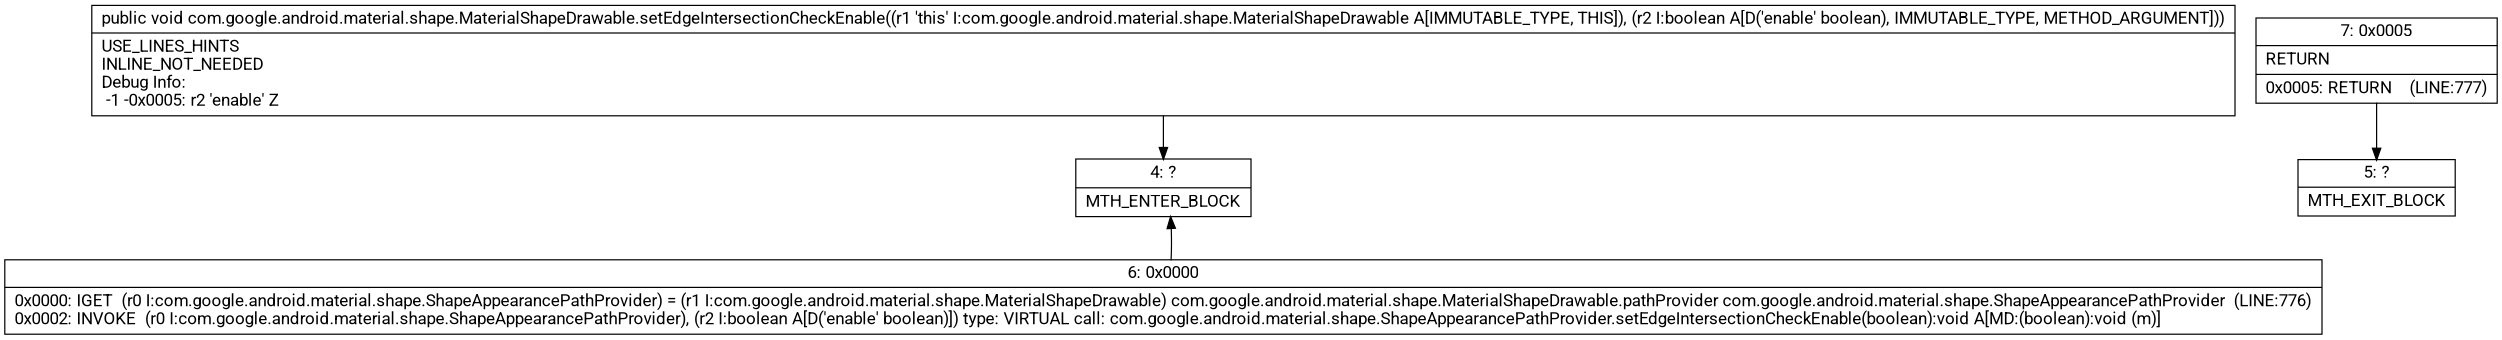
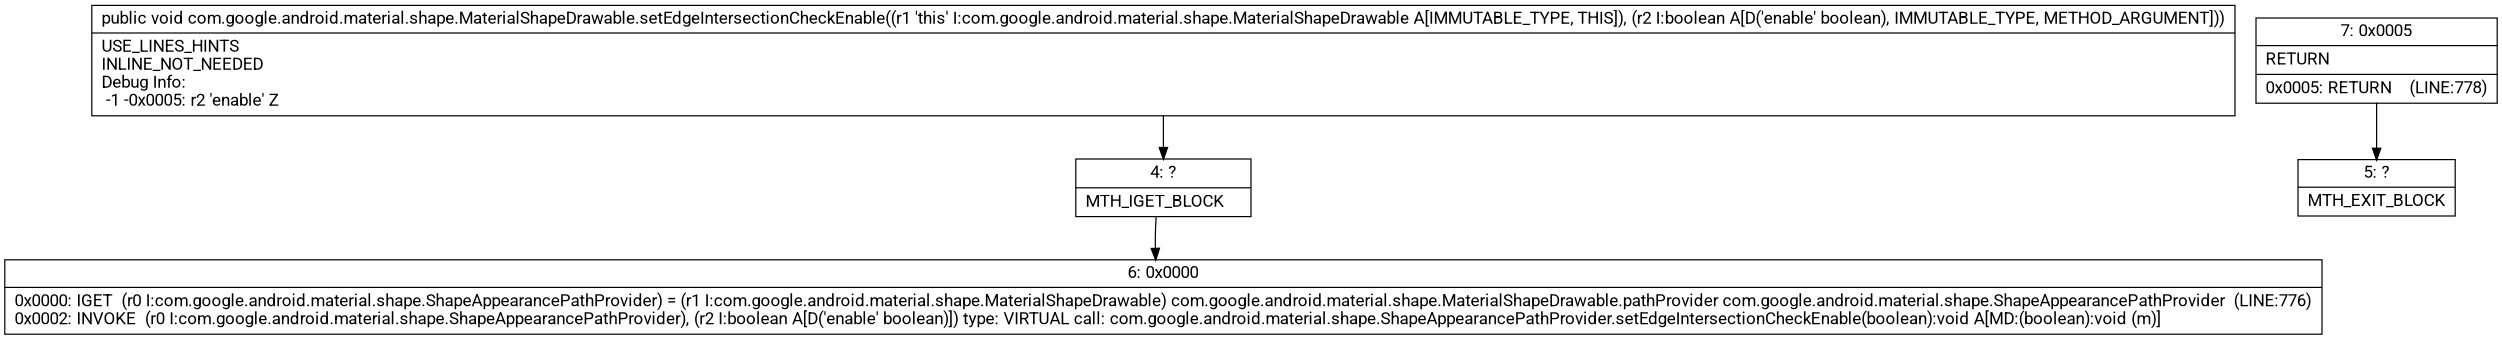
(2377, 88) -> (2377, 88)
(1163, 202) -> (1155, 202)
(1171, 245) -> (1155, 232)
